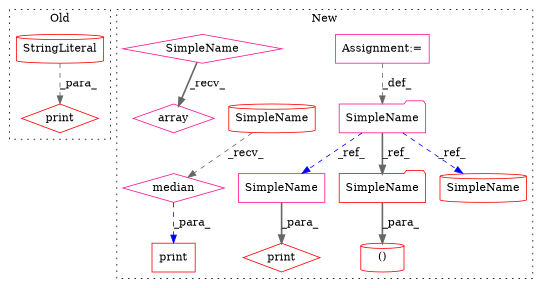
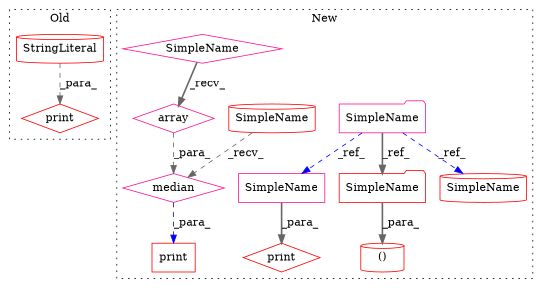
(382, 49) -> none
none -> (174, 149)
